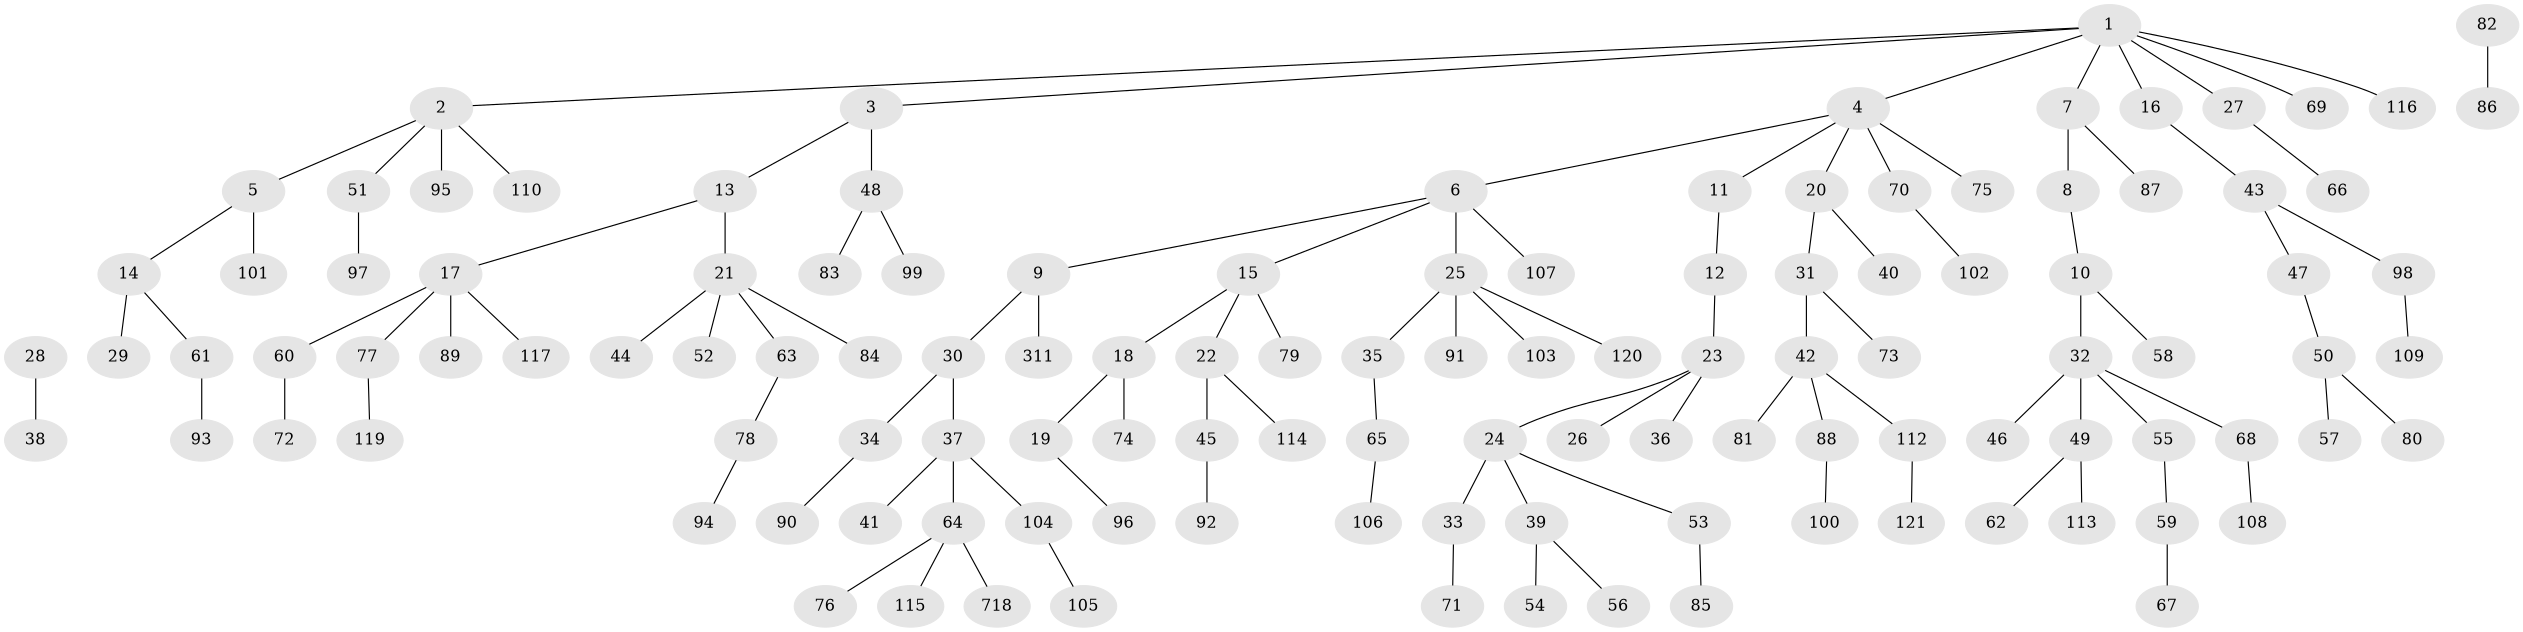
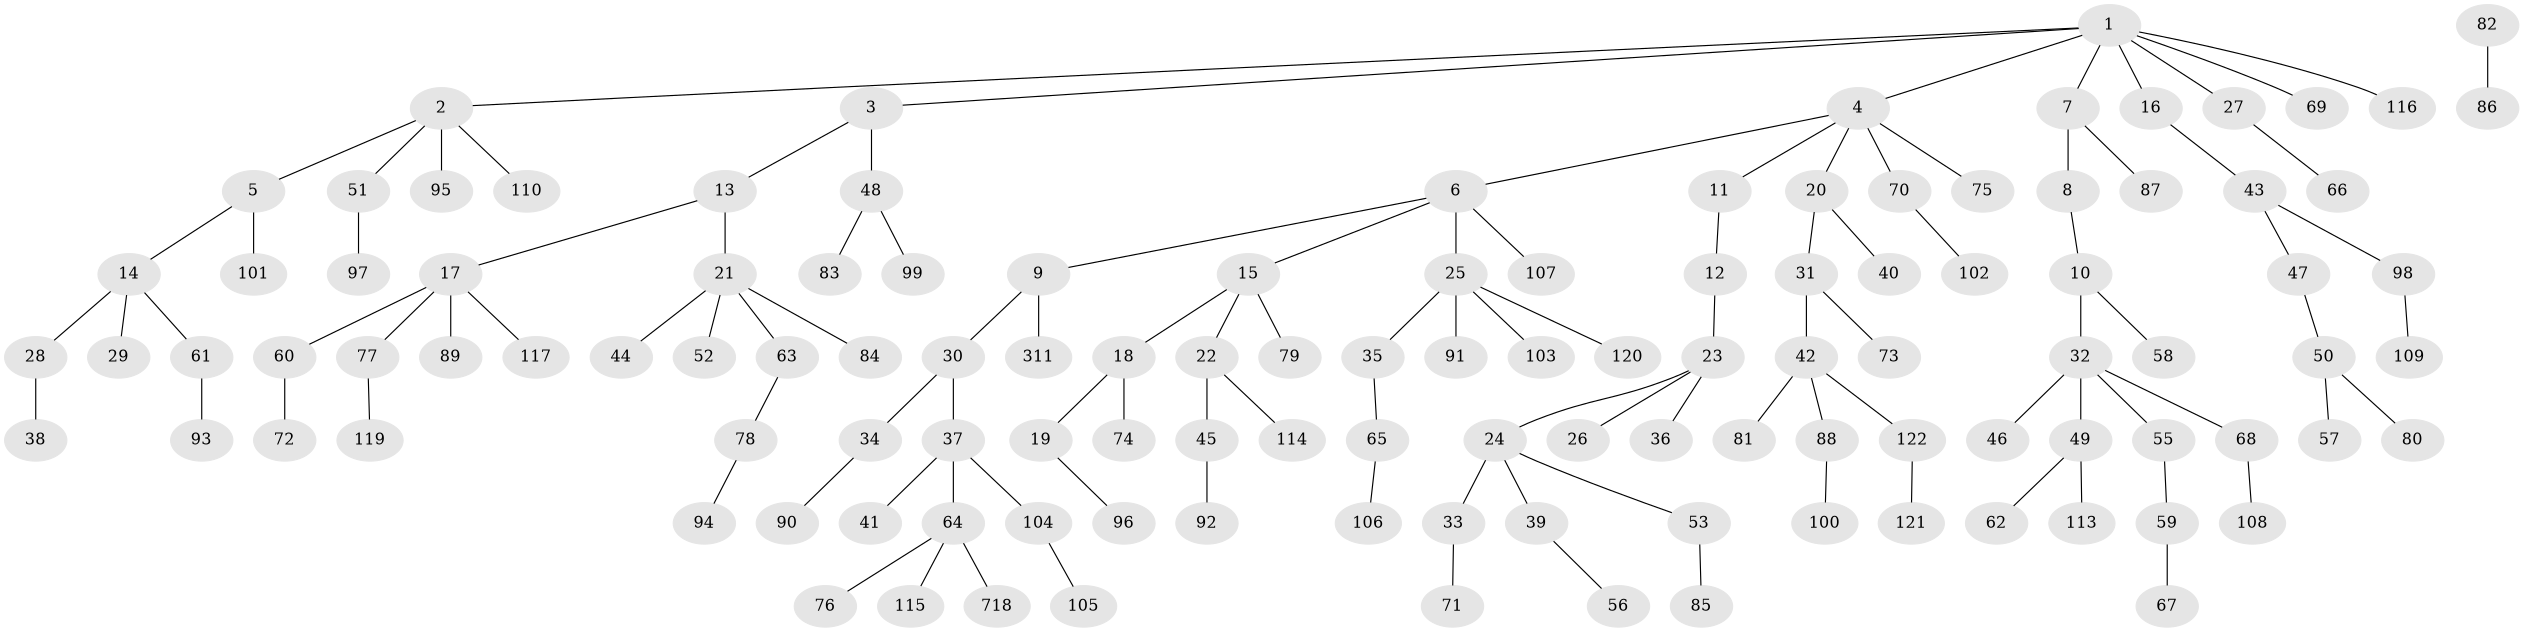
none -> (82, 316)
(1912, 440) -> (1912, 440)
(1535, 606) -> none
